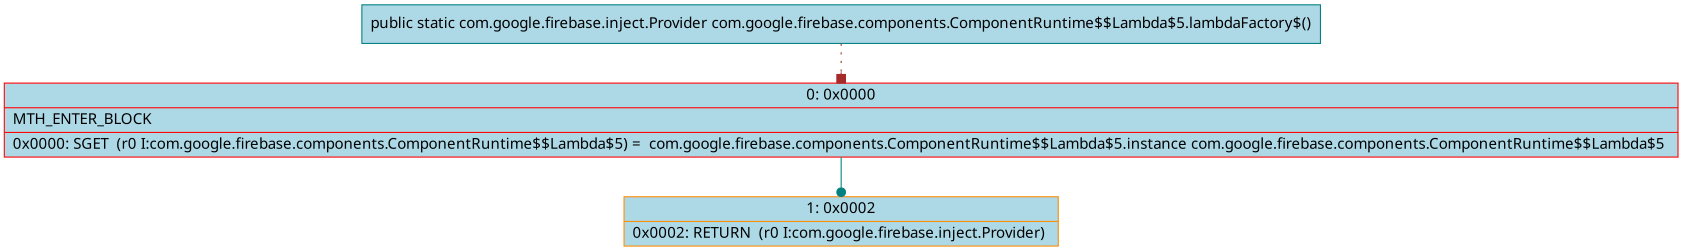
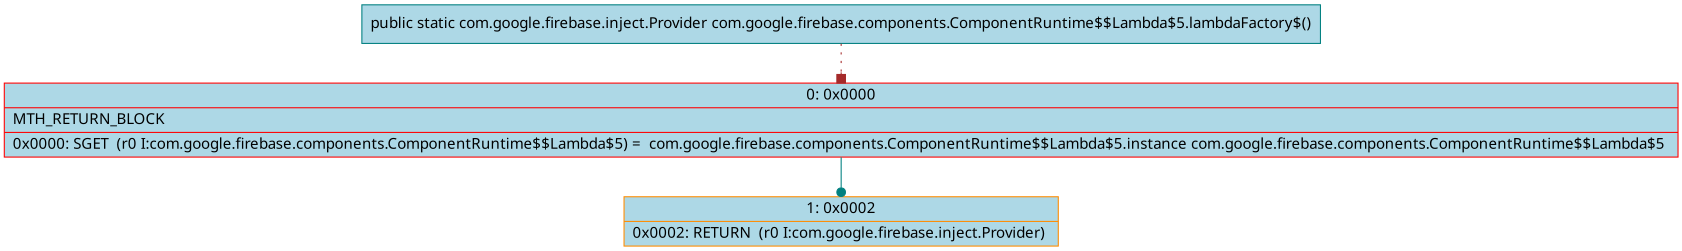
(83, 120) -> (89, 120)
